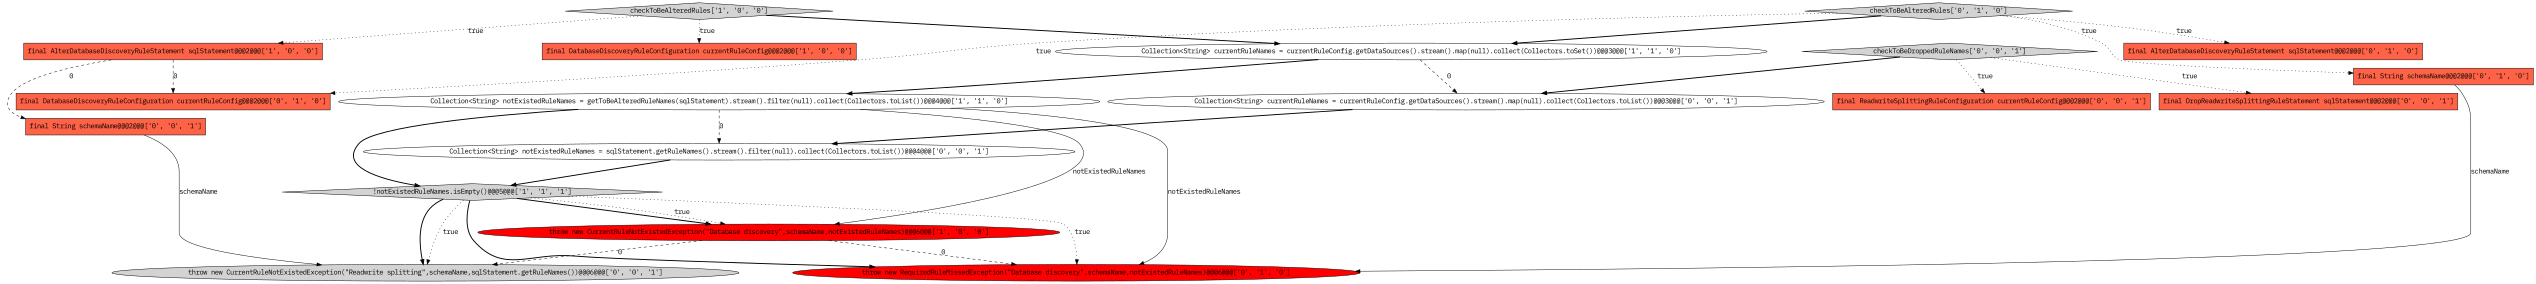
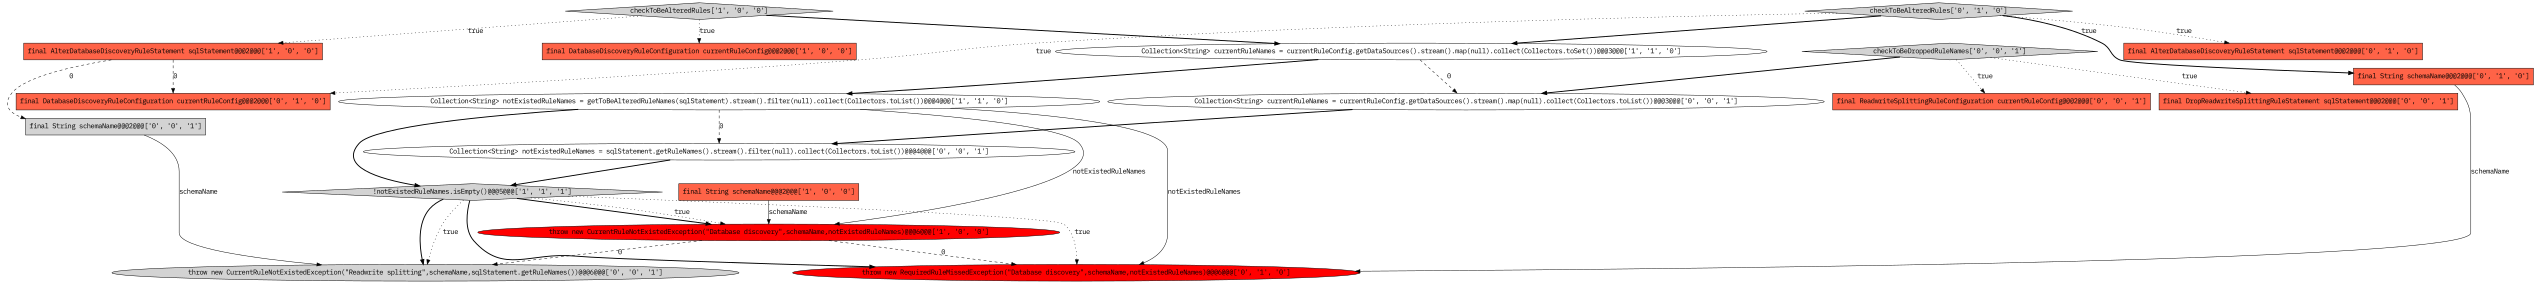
(2170, 65) -> (2170, 65)
(116, 127) -> (116, 127)
none -> (769, 192)
